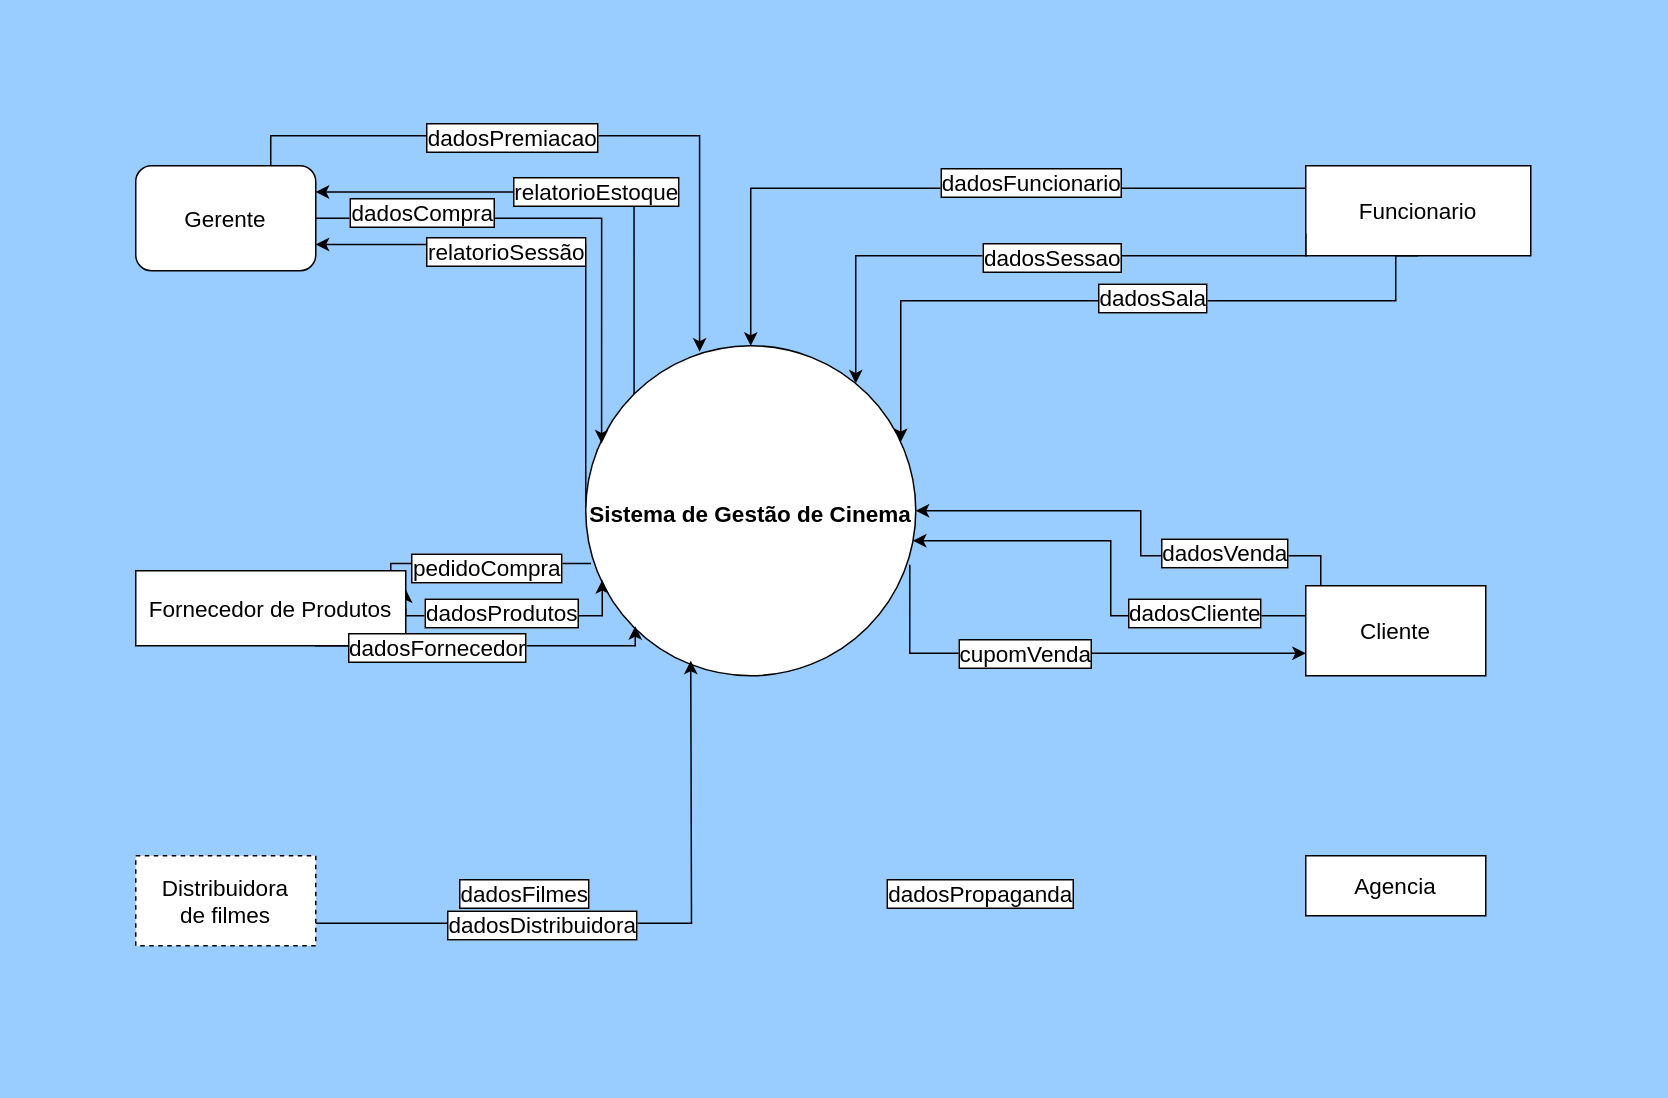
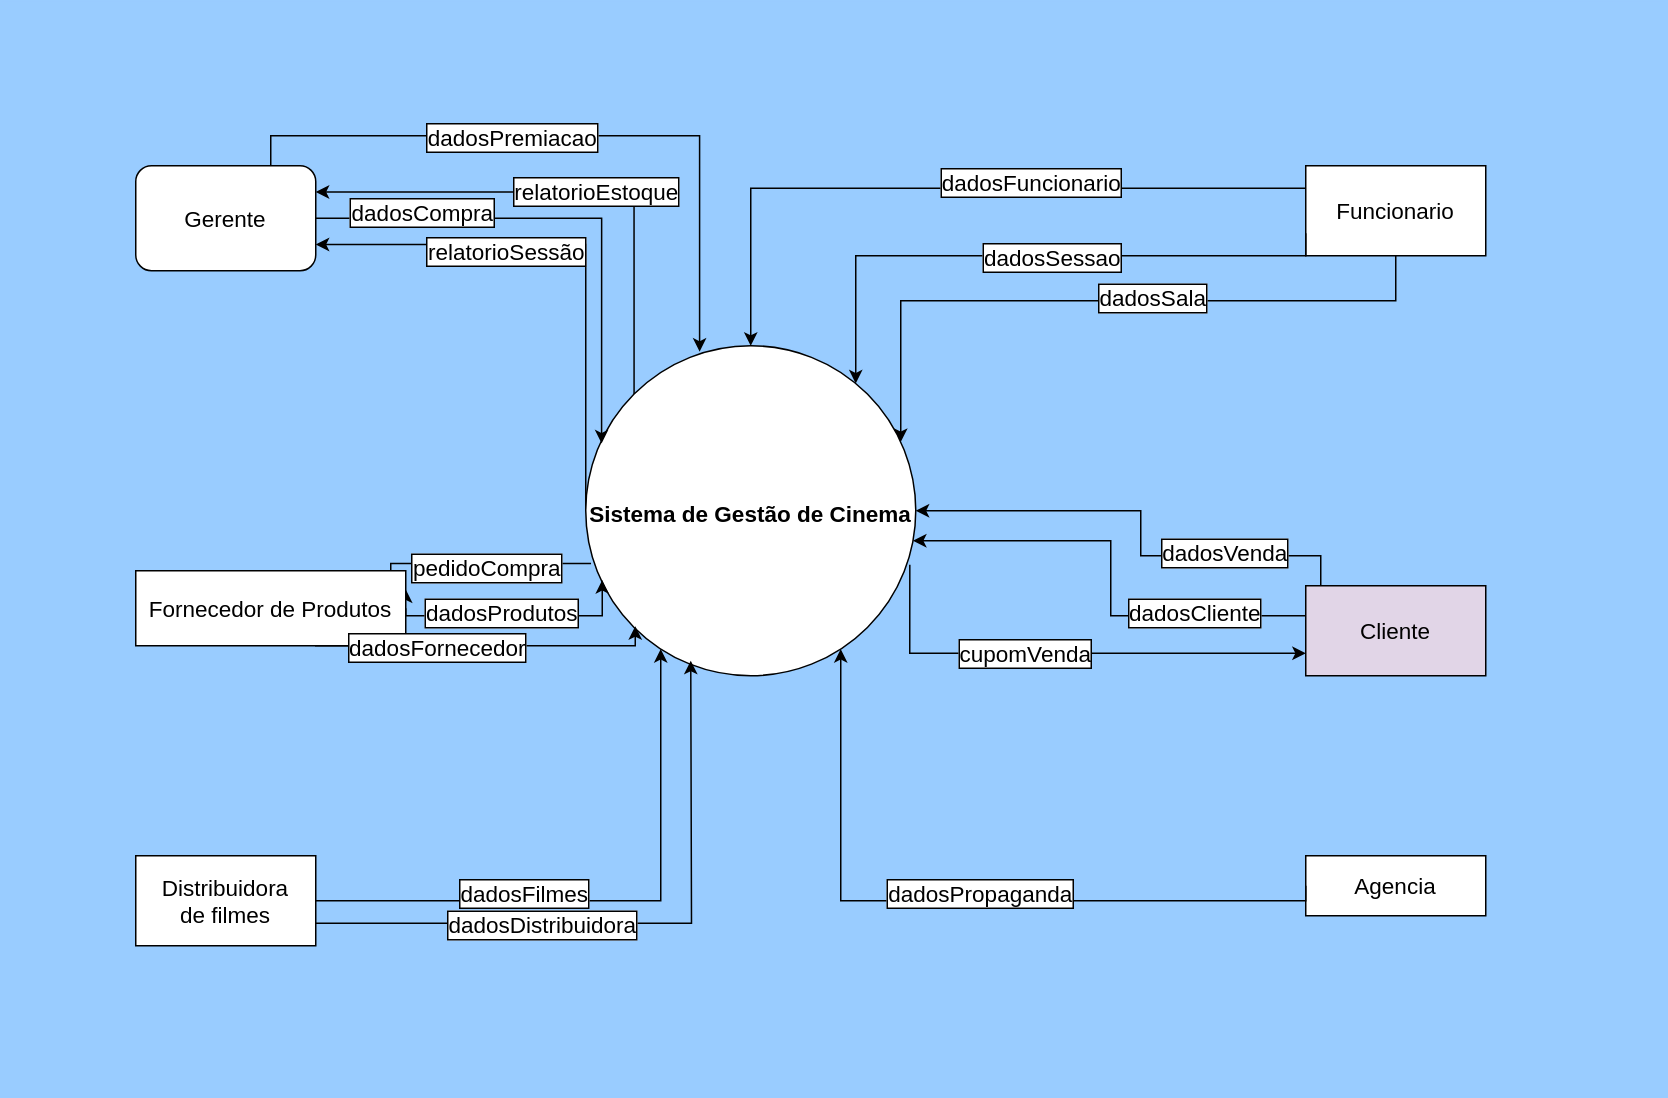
(1418, 211) -> (1396, 211)
(1396, 631) -> (1396, 631)
none -> (841, 803)
none -> (661, 817)
(226, 901) -> (226, 901)
